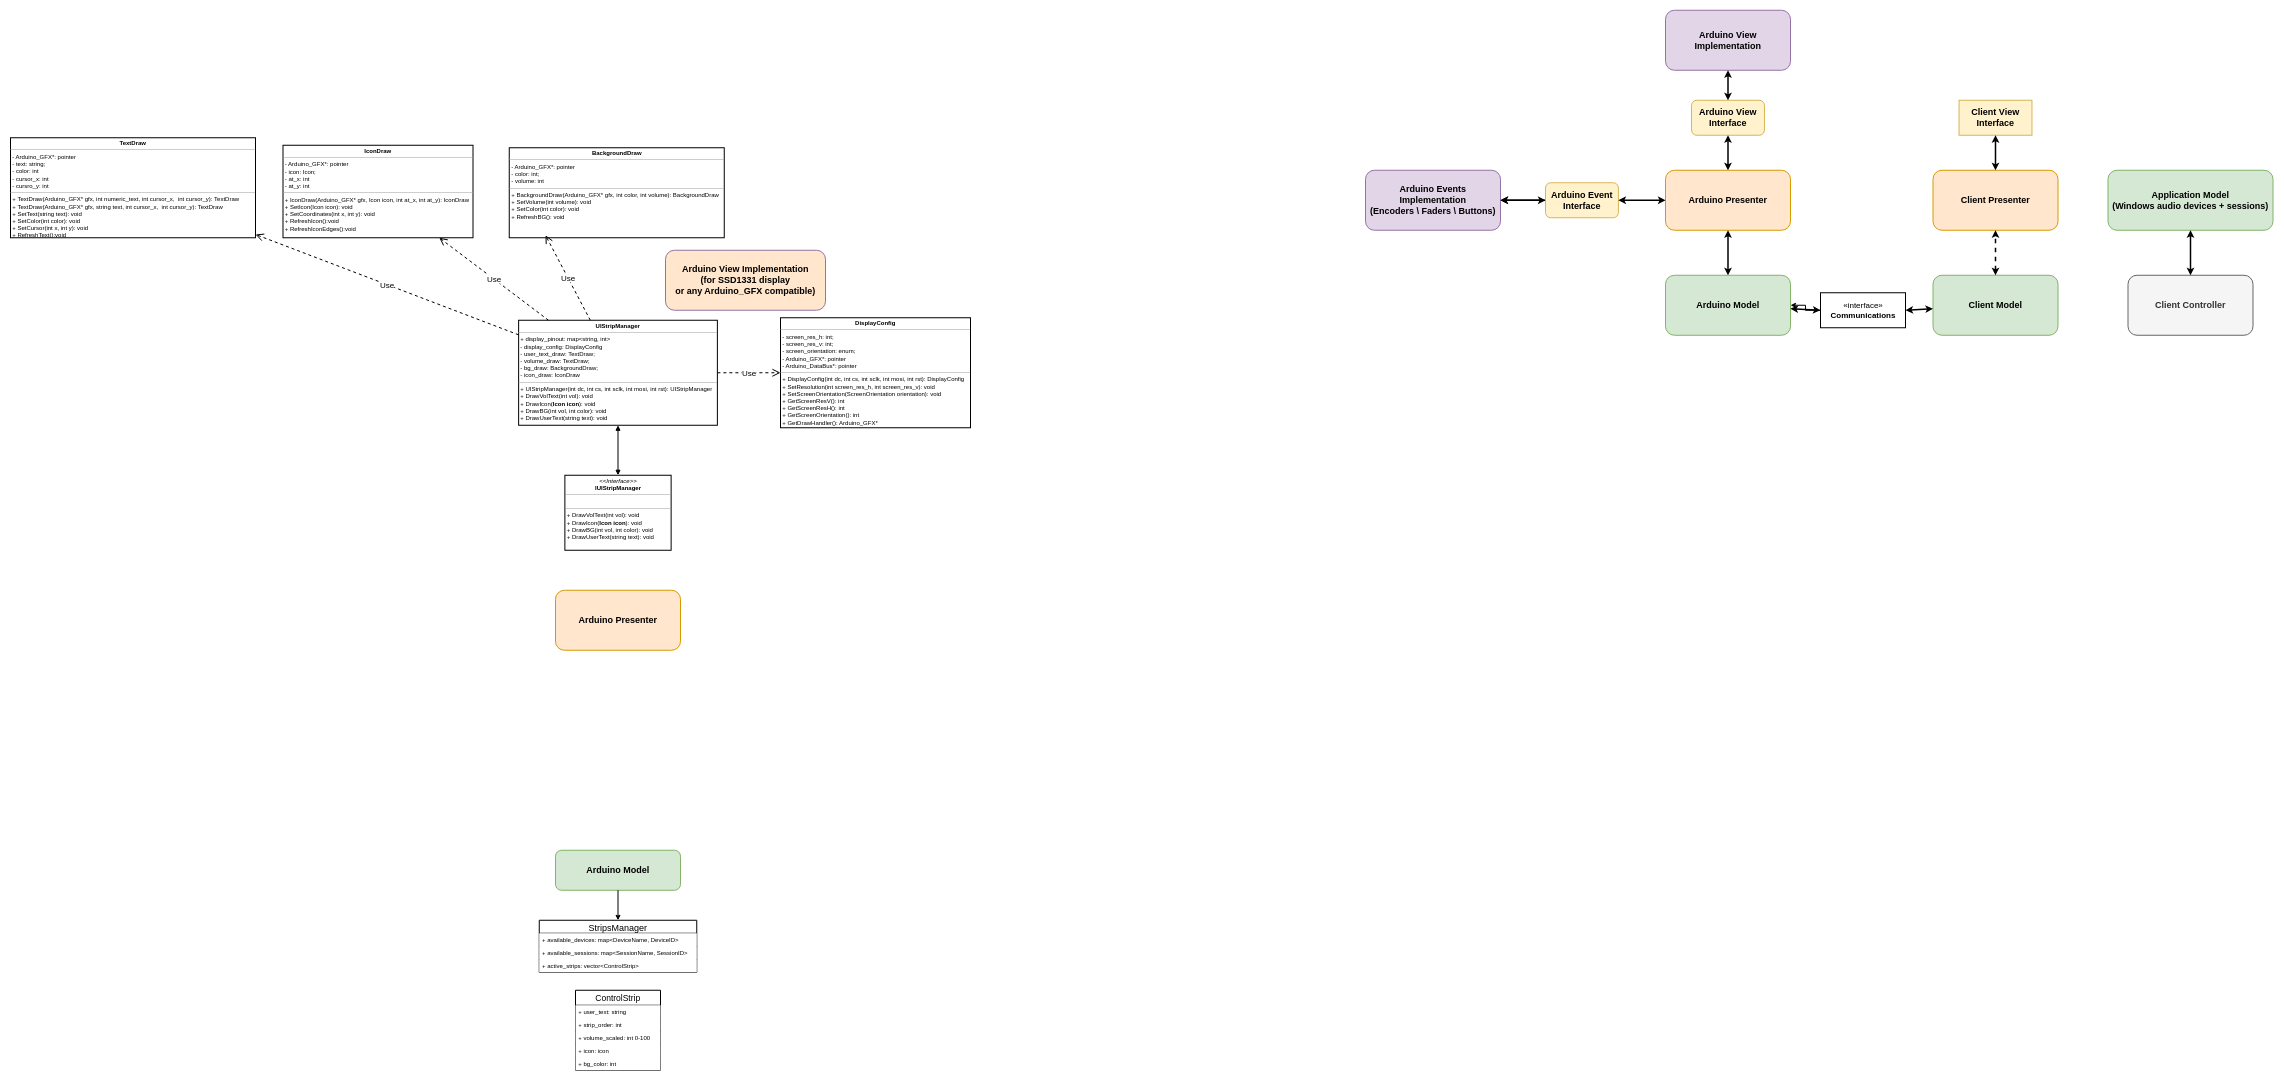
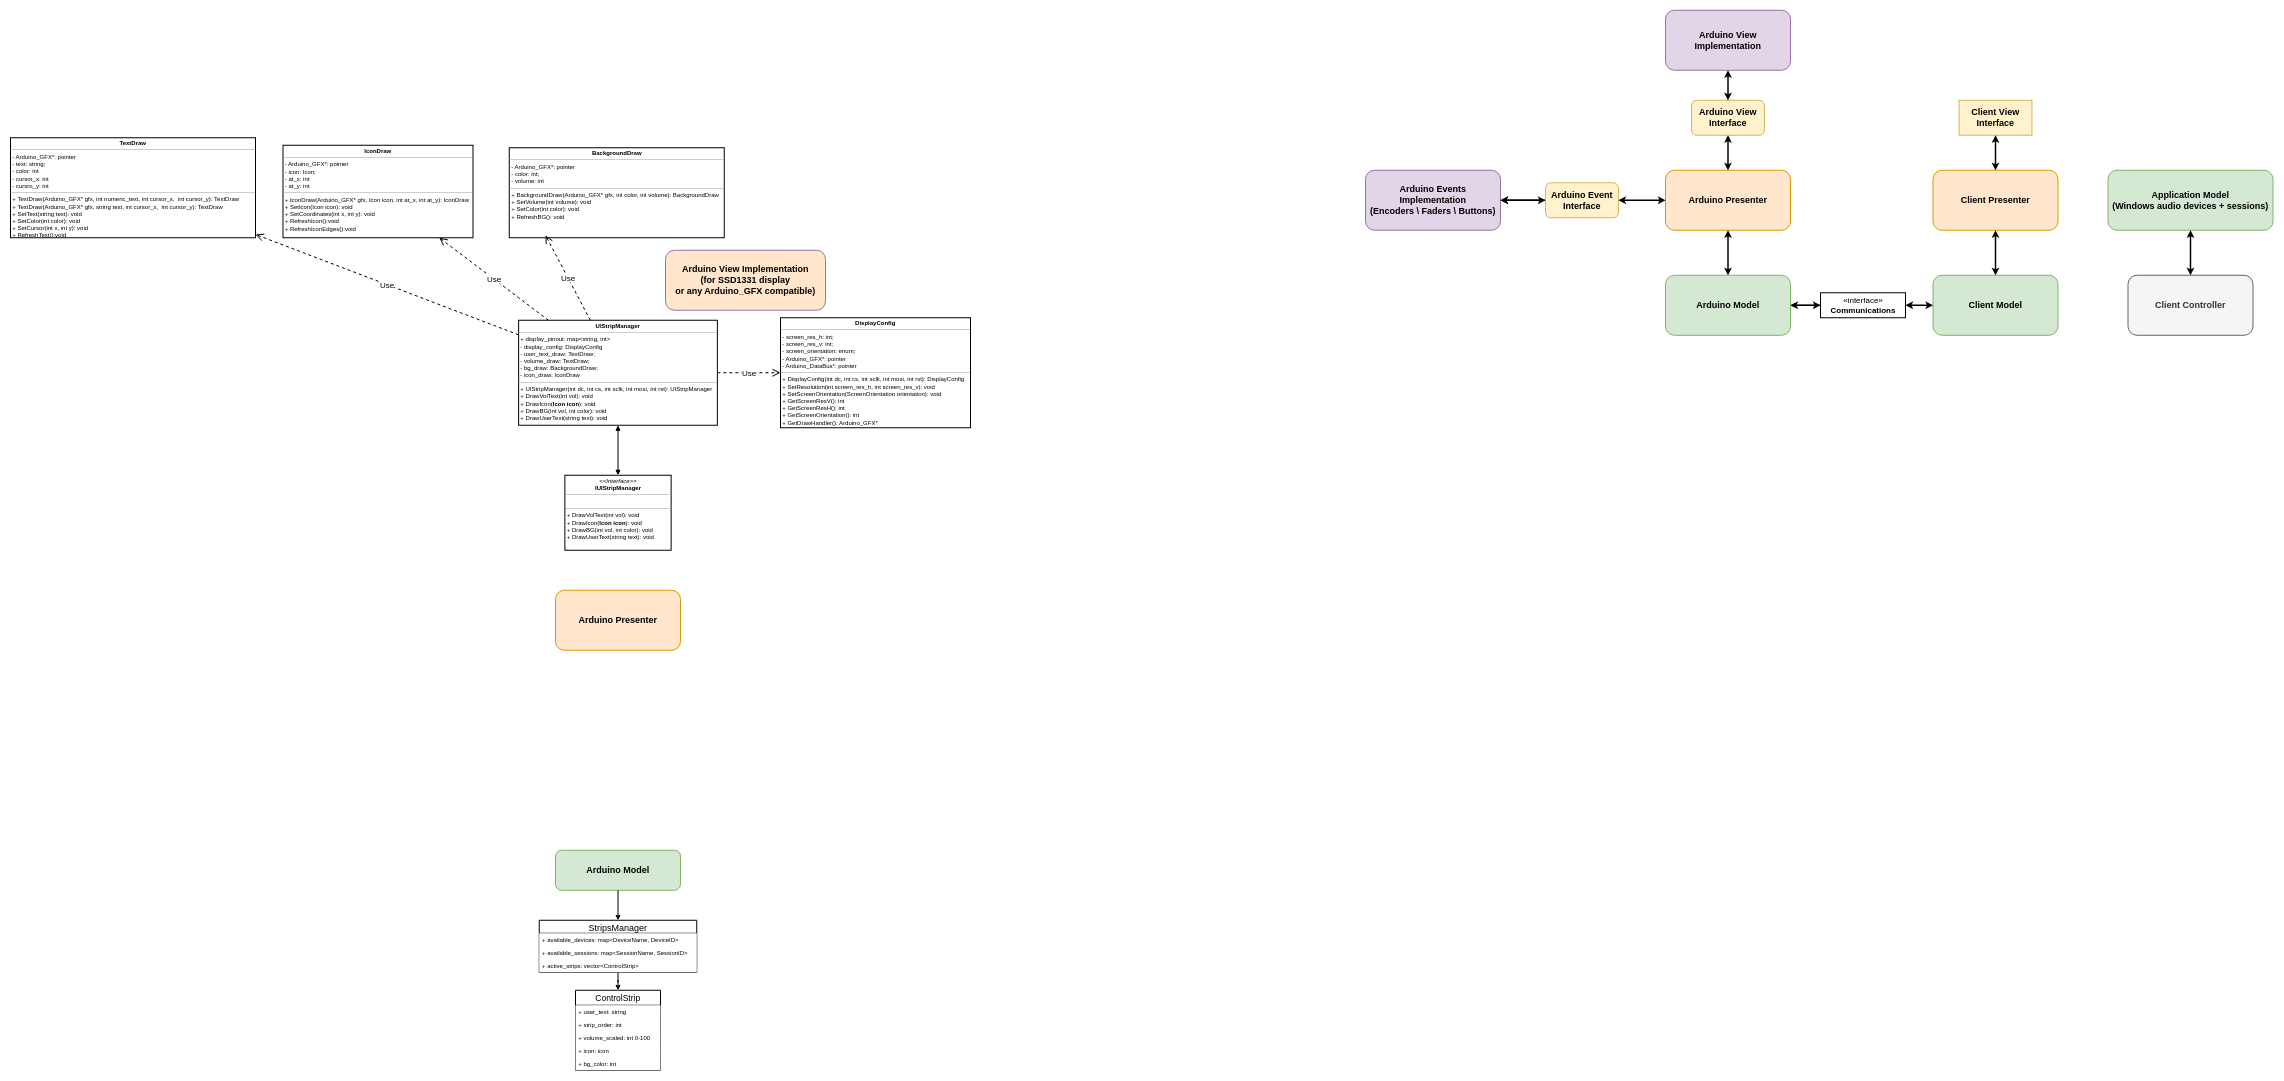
(1995, 252) -> (1995, 252)
(1863, 310) -> (1863, 305)
none -> (618, 981)
